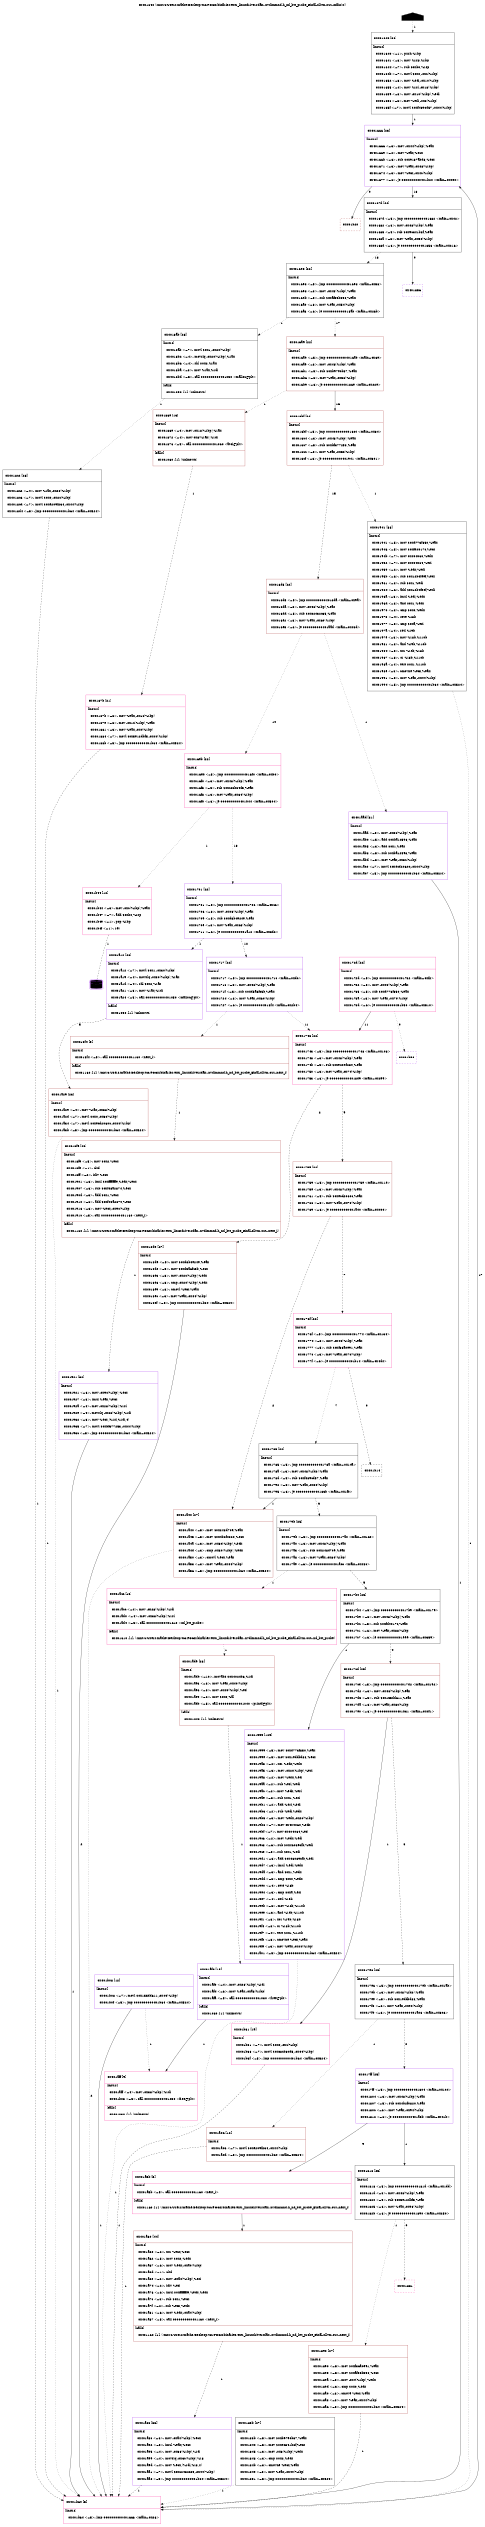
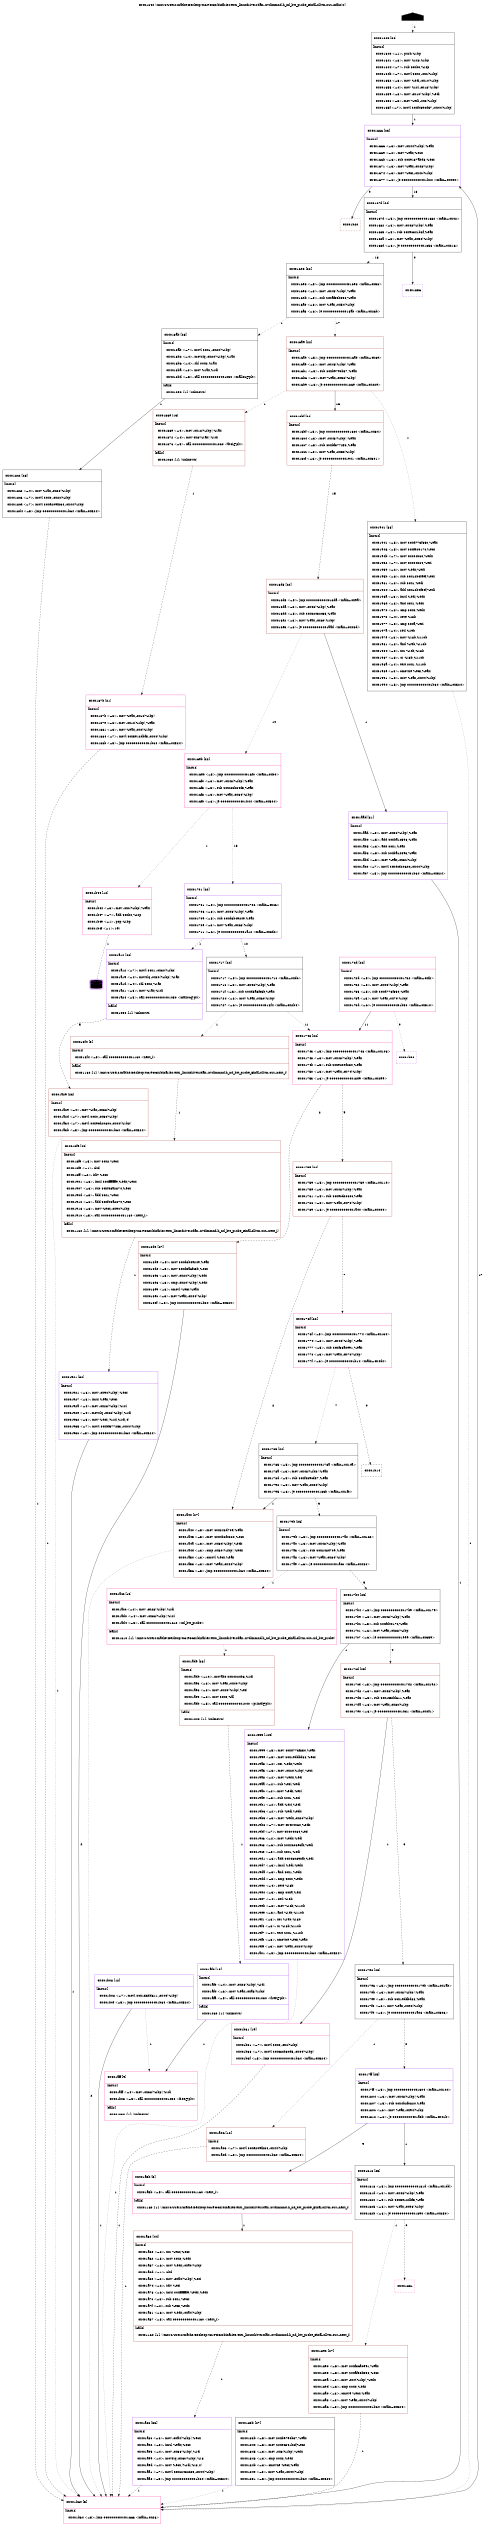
(123, 433) -> (123, 433)
(361, 492) -> (402, 452)
(355, 722) -> (355, 722)
(255, 984) -> (255, 984)
